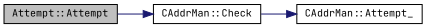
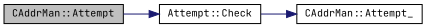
(61, 14) -> (64, 14)
(207, 14) -> (210, 14)
